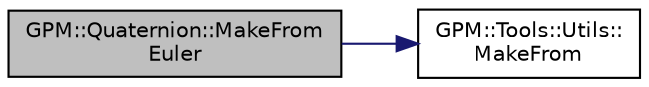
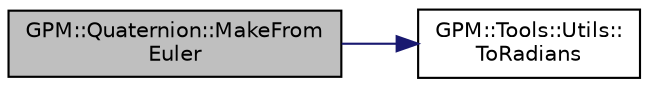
(529, 44) -> (529, 44)
